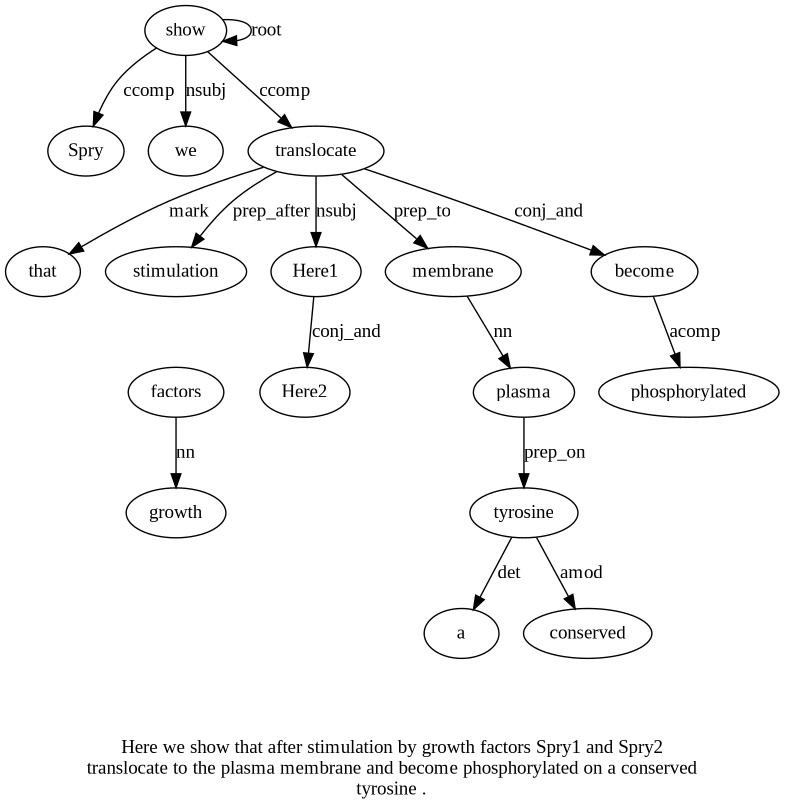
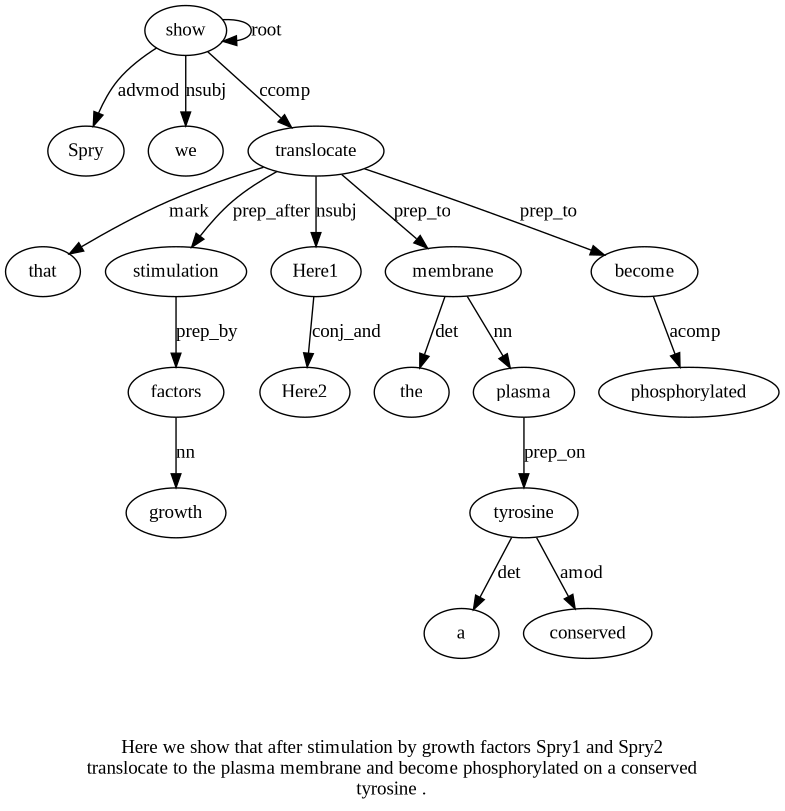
(149, 91) -> (149, 91)
(549, 211) -> (549, 211)
none -> (176, 325)
none -> (412, 392)
